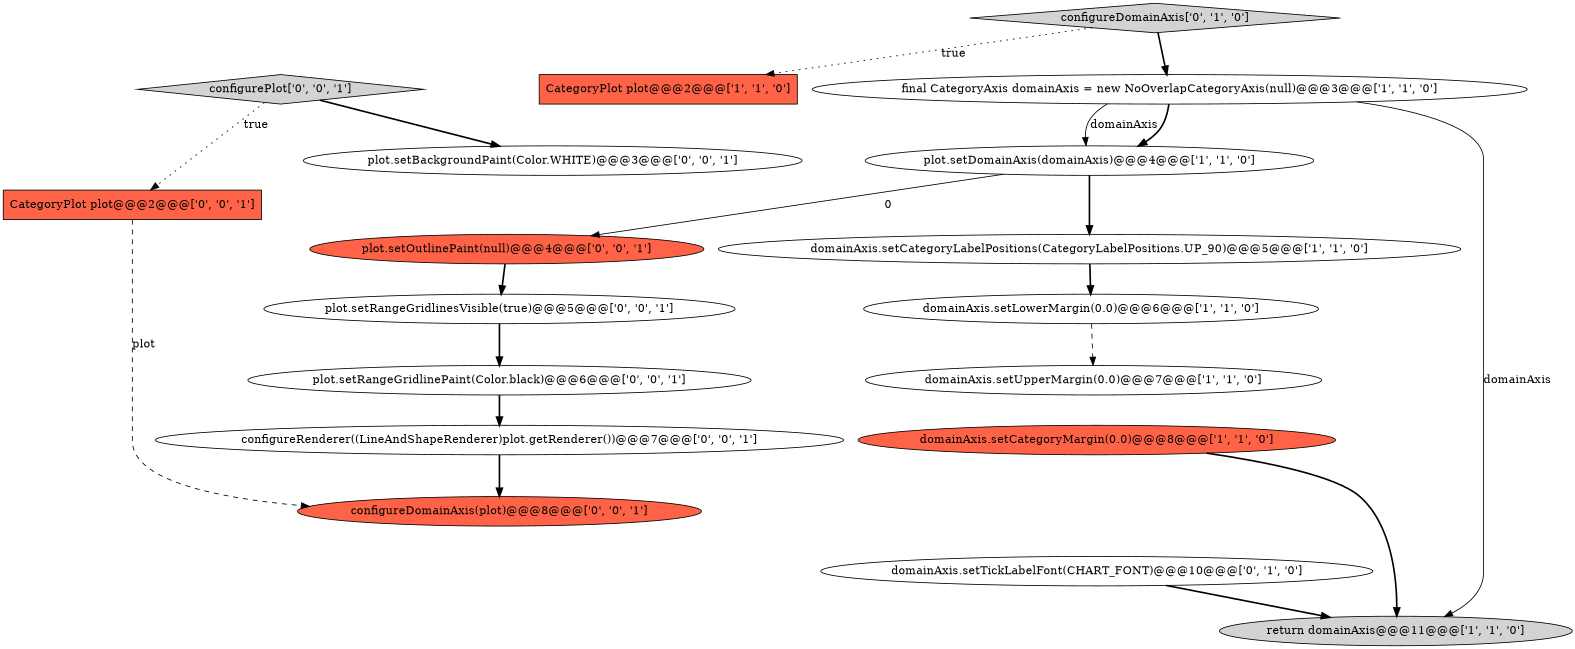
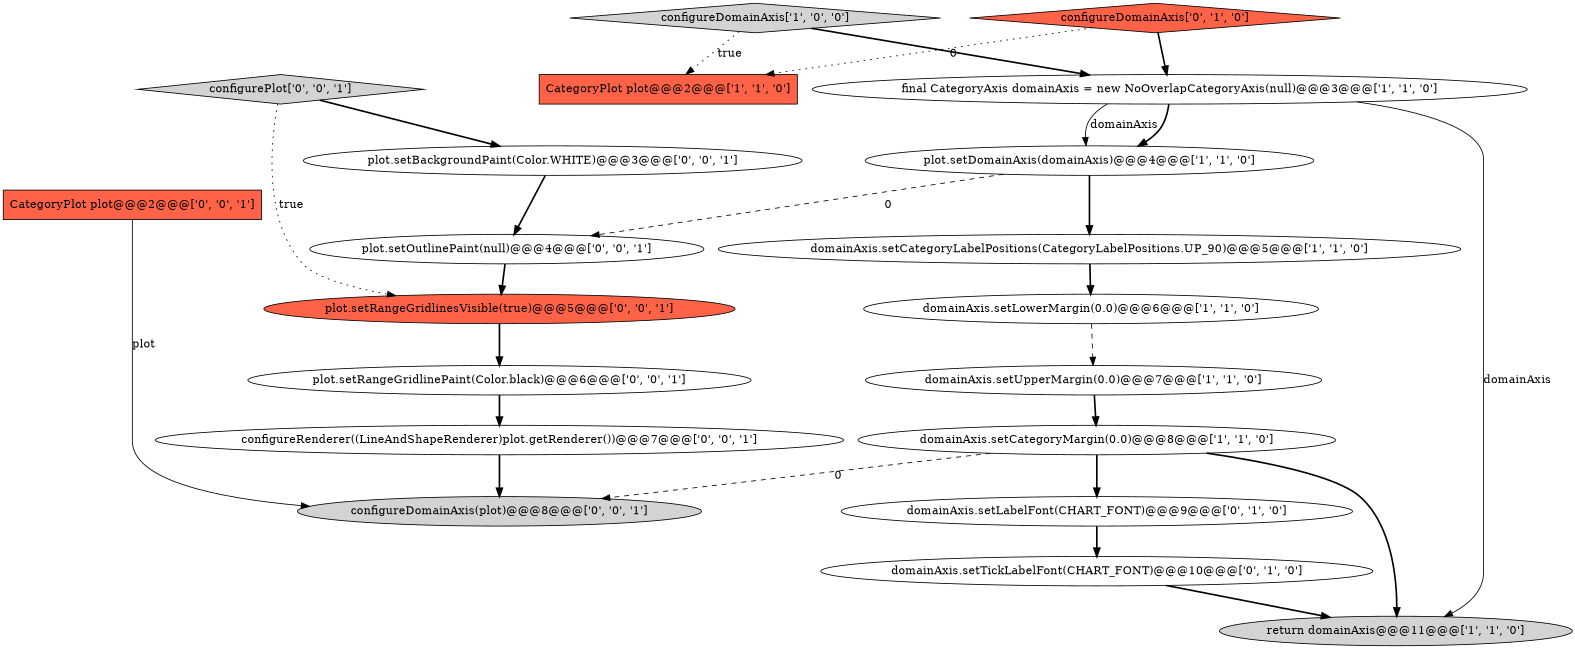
none -> (755, 18)
(1155, 18) -> (1155, 18)
(954, 54) -> (954, 54)
(211, 144) -> (284, 231)
none -> (532, 201)
(801, 204) -> (801, 204)
(507, 249) -> (507, 249)
(499, 309) -> (499, 309)
none -> (1095, 406)
(132, 426) -> (132, 426)
(1097, 440) -> (1097, 440)
none -> (800, 475)
(499, 511) -> (499, 511)
none -> (1097, 511)
